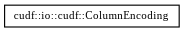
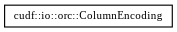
(92, 16) -> (88, 16)
